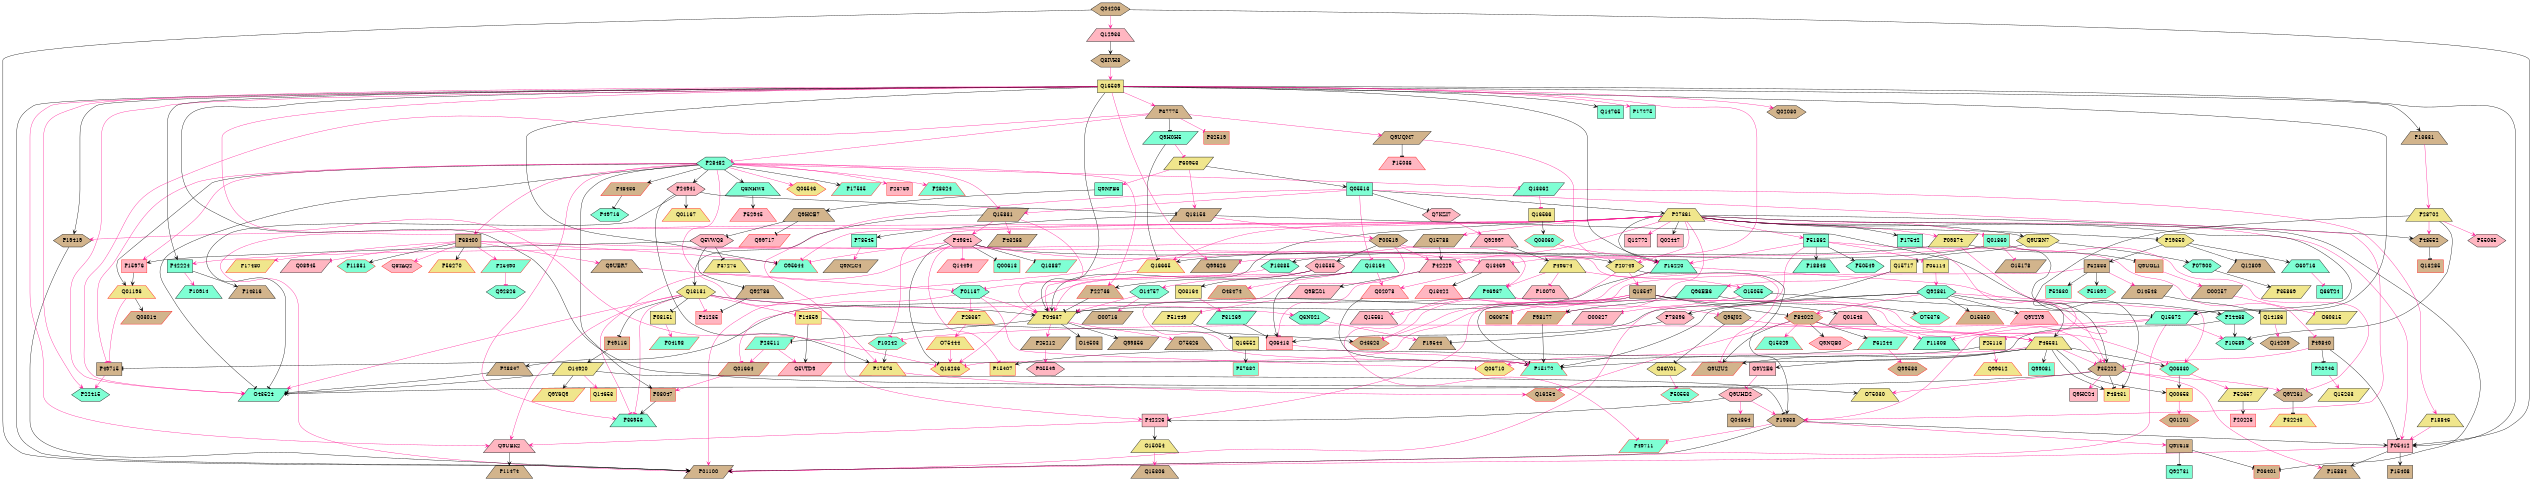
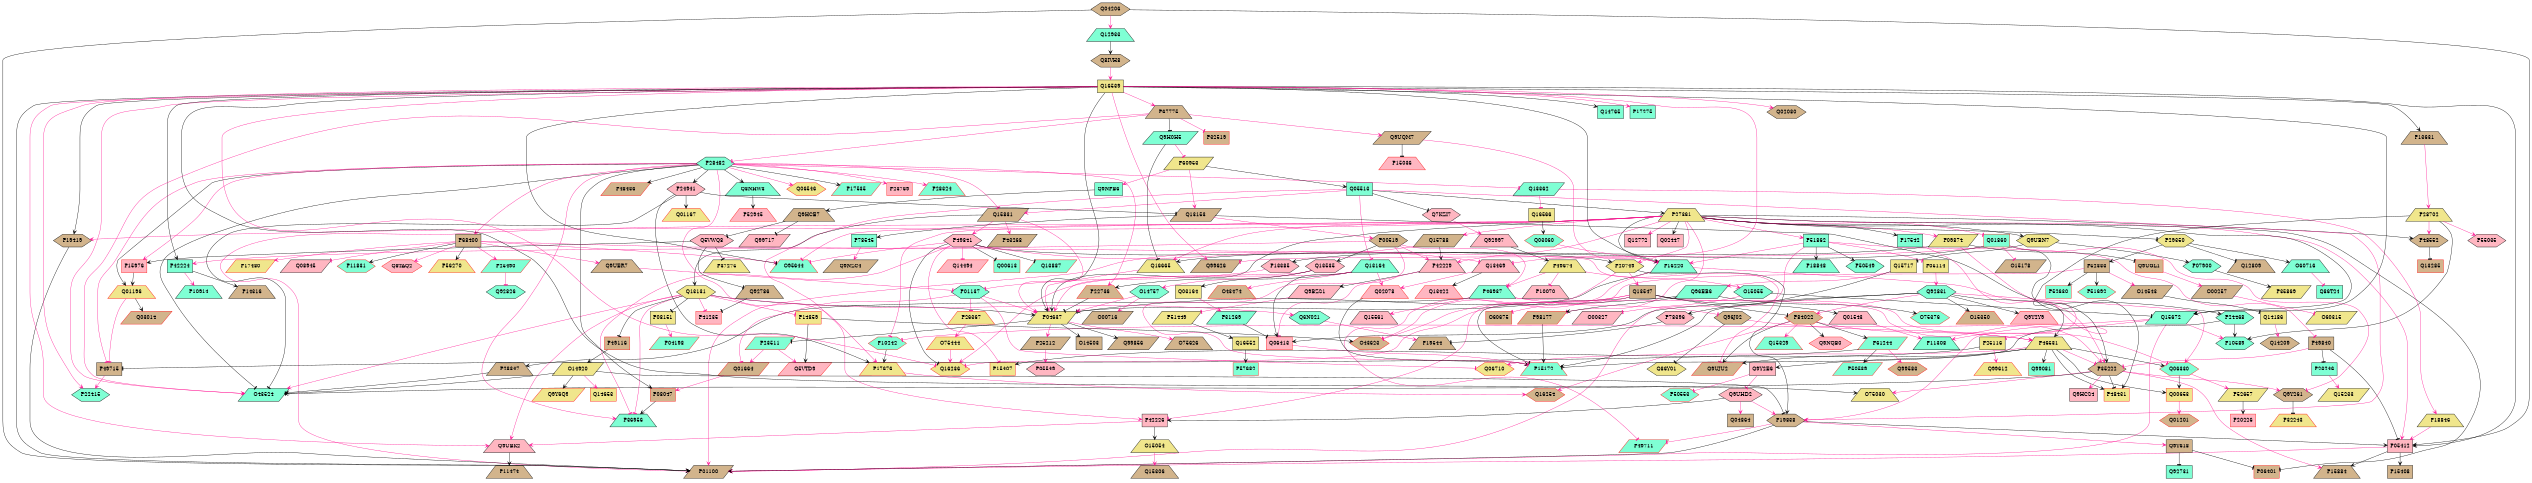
(1110, 35) -> (1110, 35)
(610, 215) -> none
(765, 241) -> (765, 241)
(1161, 266) -> (1161, 266)
(1280, 266) -> (1280, 266)
none -> (1858, 369)
(1672, 380) -> (1724, 382)
